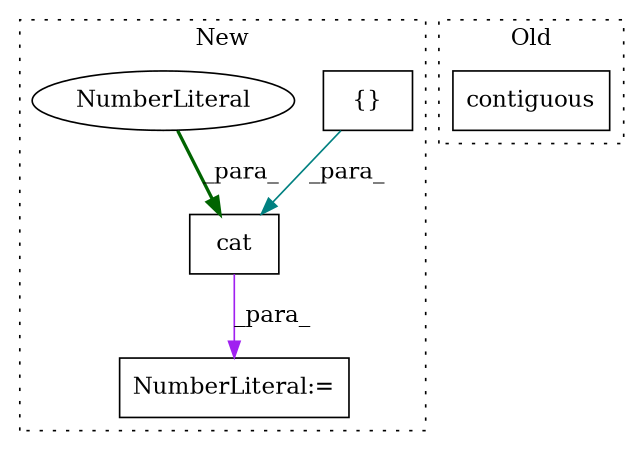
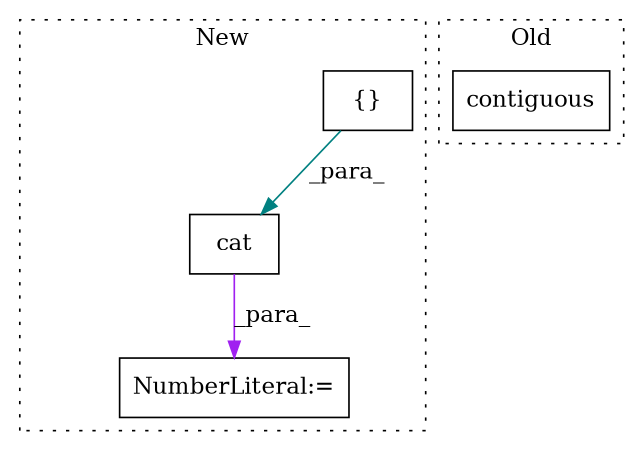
(163, 101) -> none
